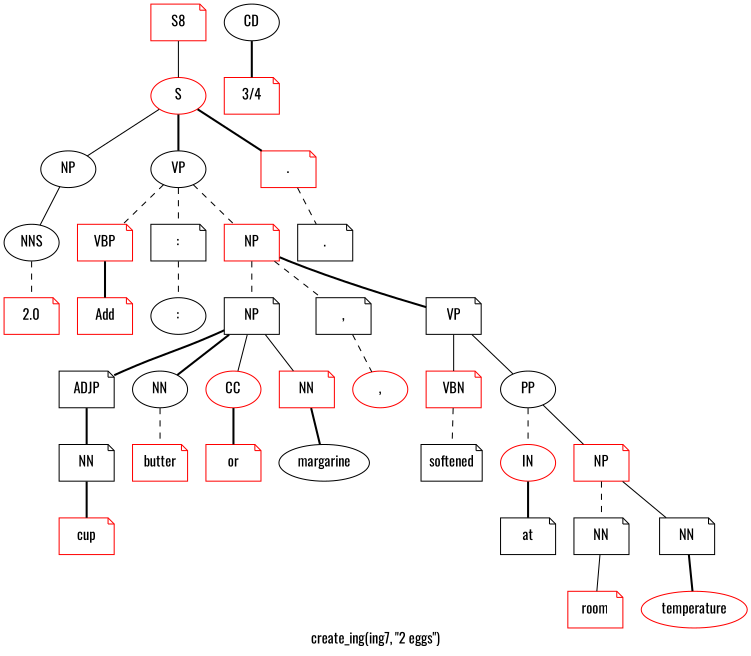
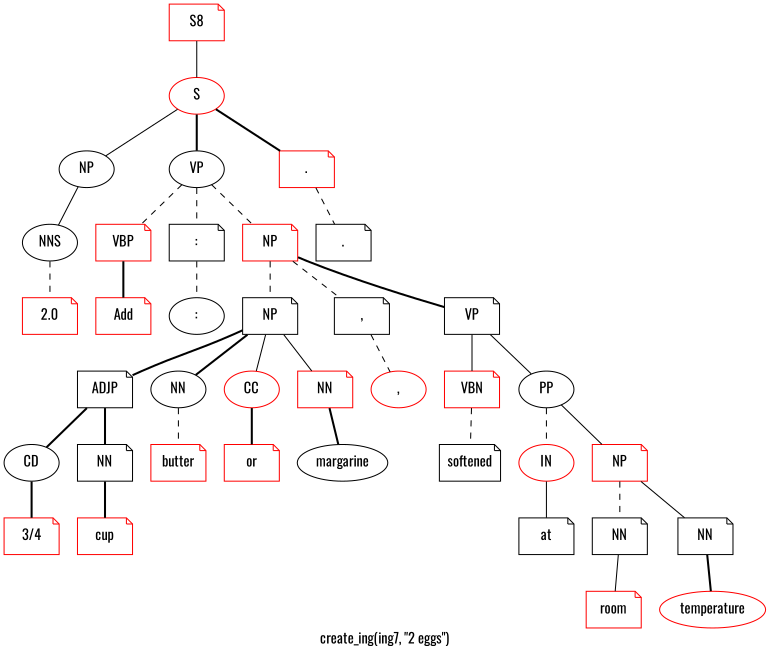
none -> (67, 428)
(528, 500) -> (546, 500)
